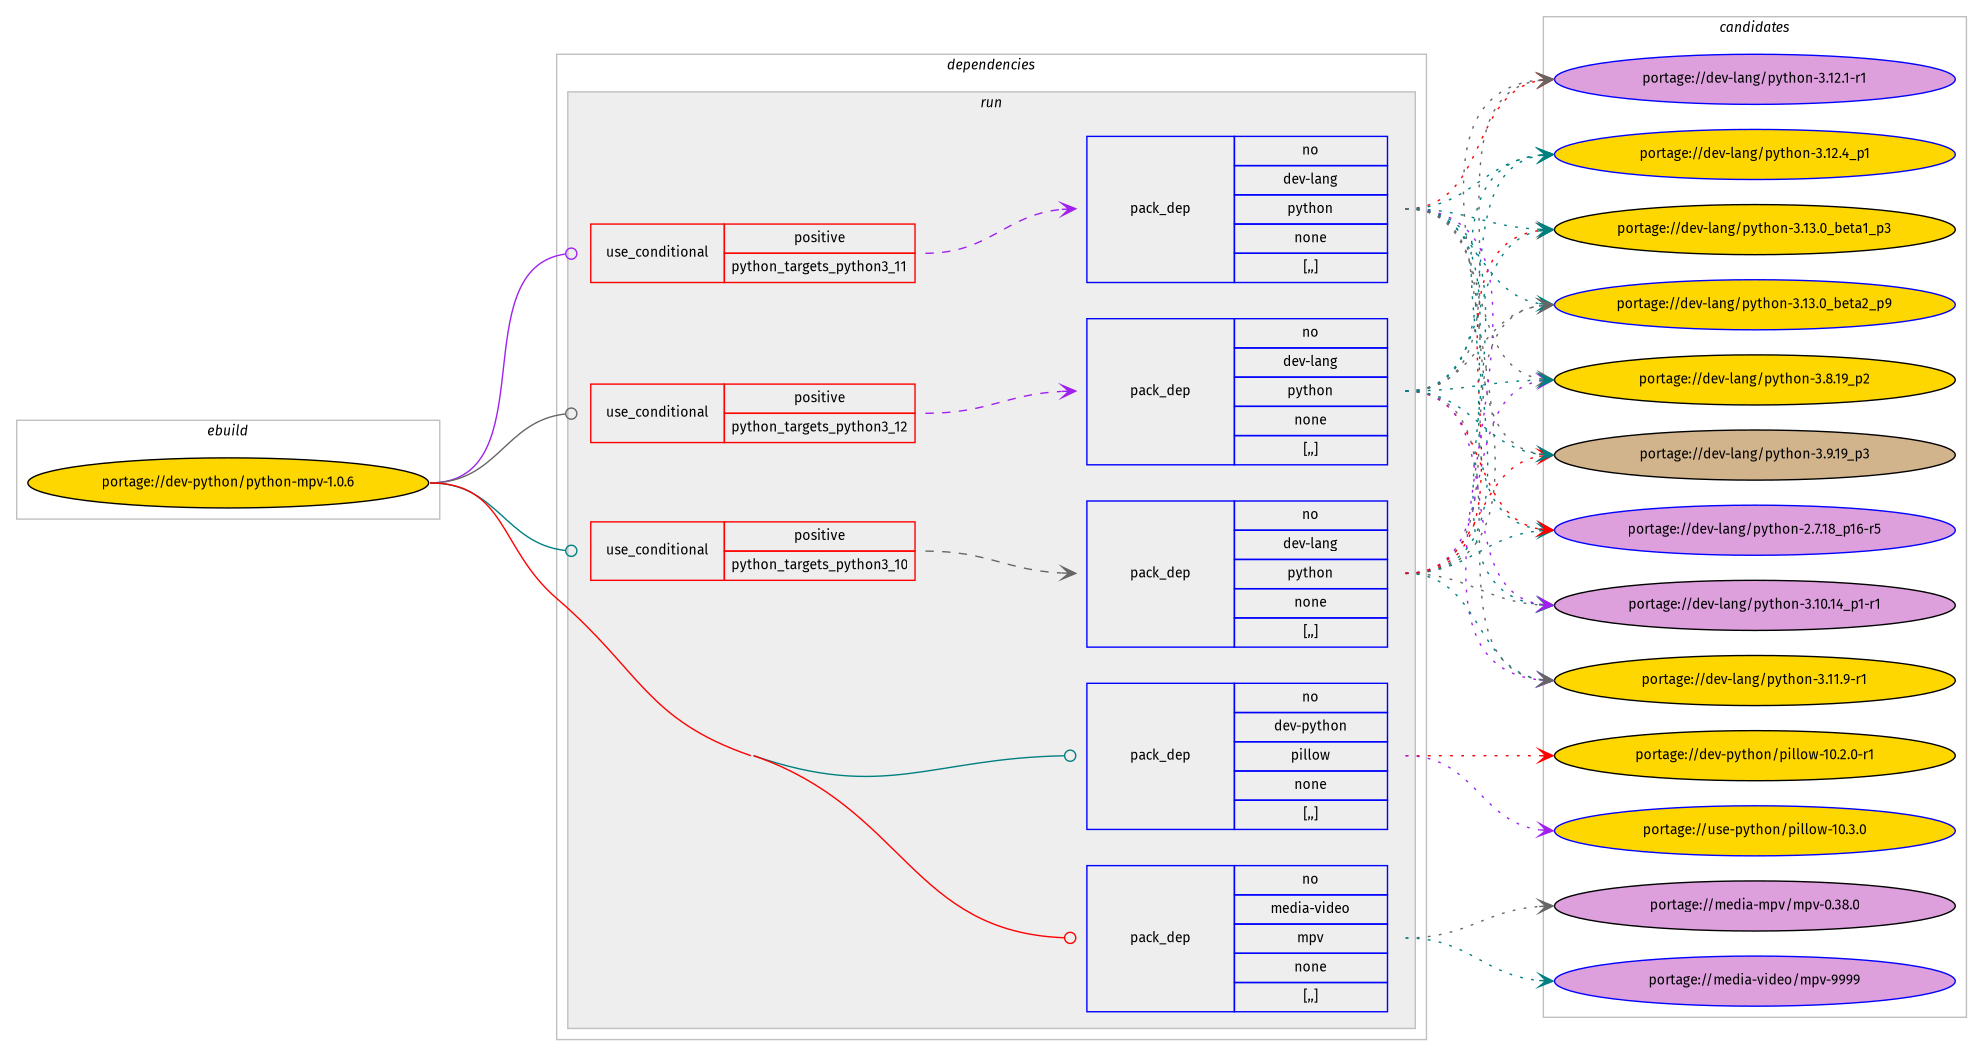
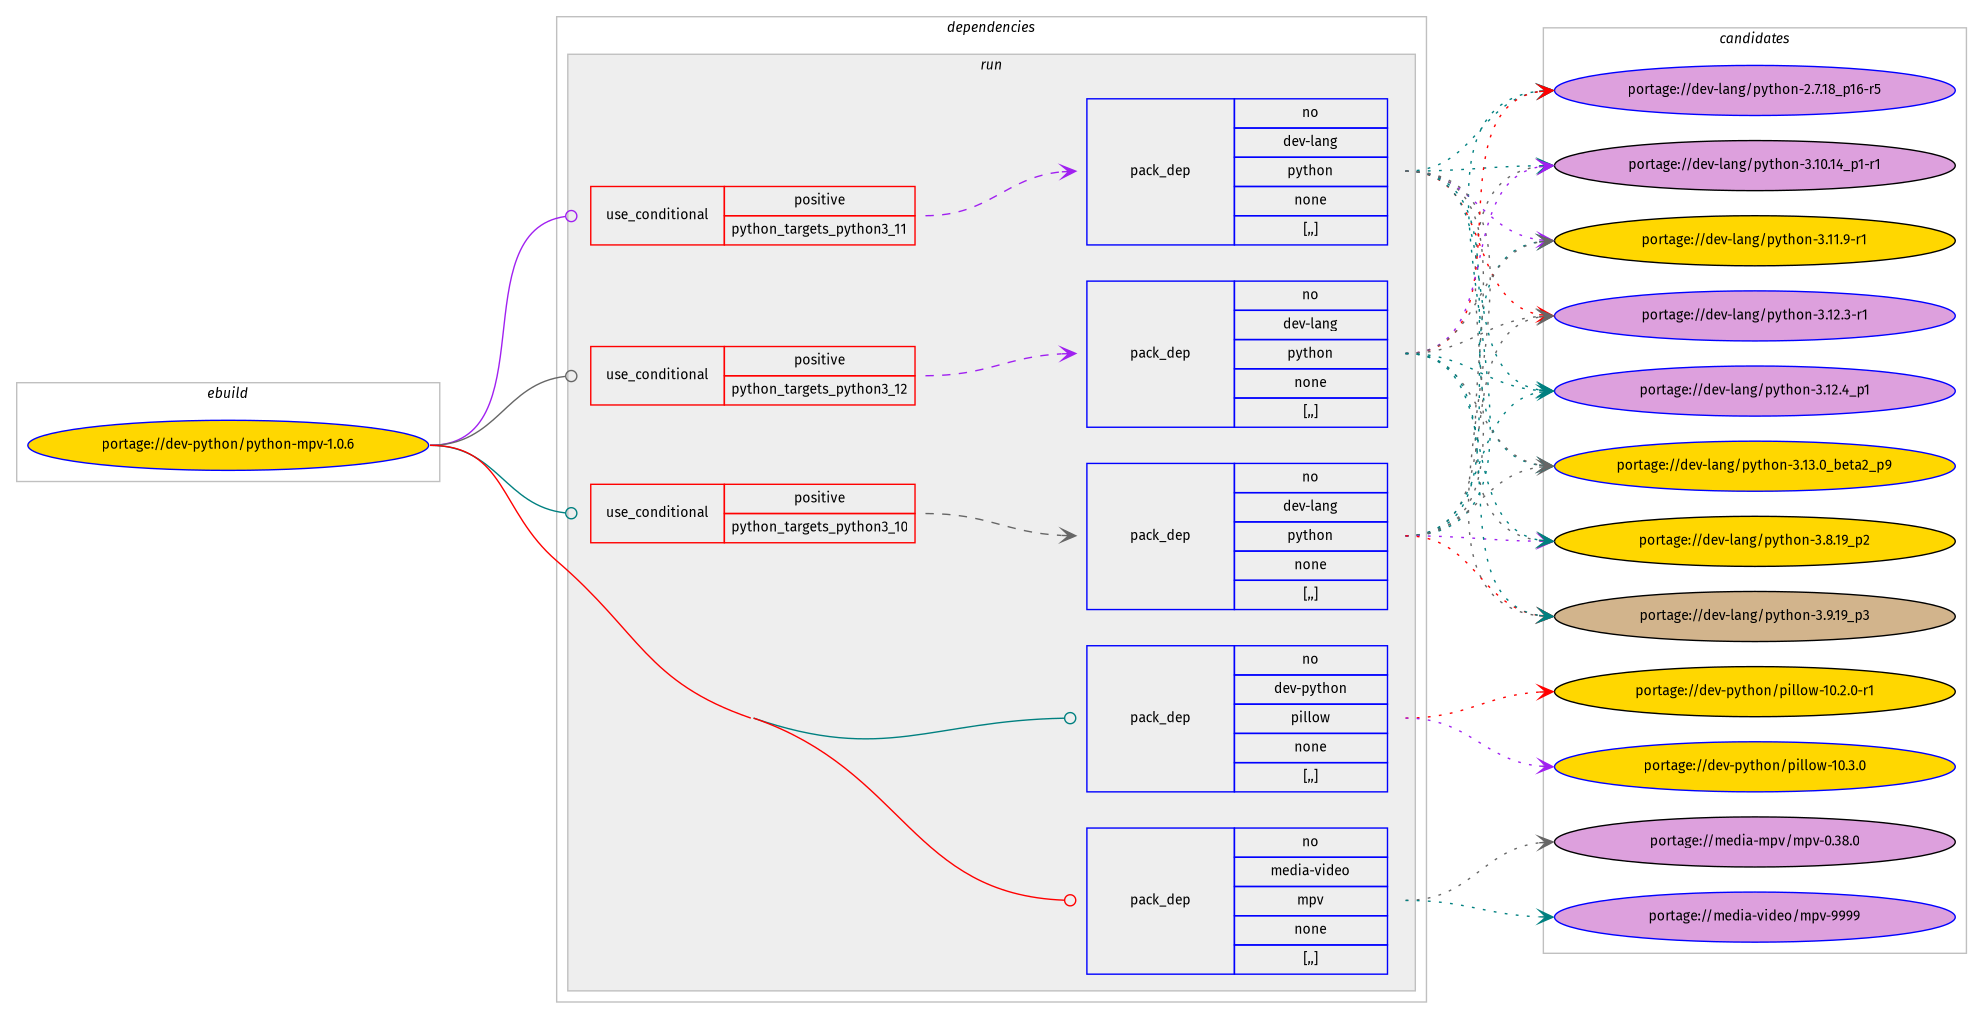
(1755, 79) -> (1755, 316)
(1755, 154) -> (1755, 391)
(1755, 230) -> none
(228, 483) -> (228, 445)
(1755, 831) -> (1755, 767)
